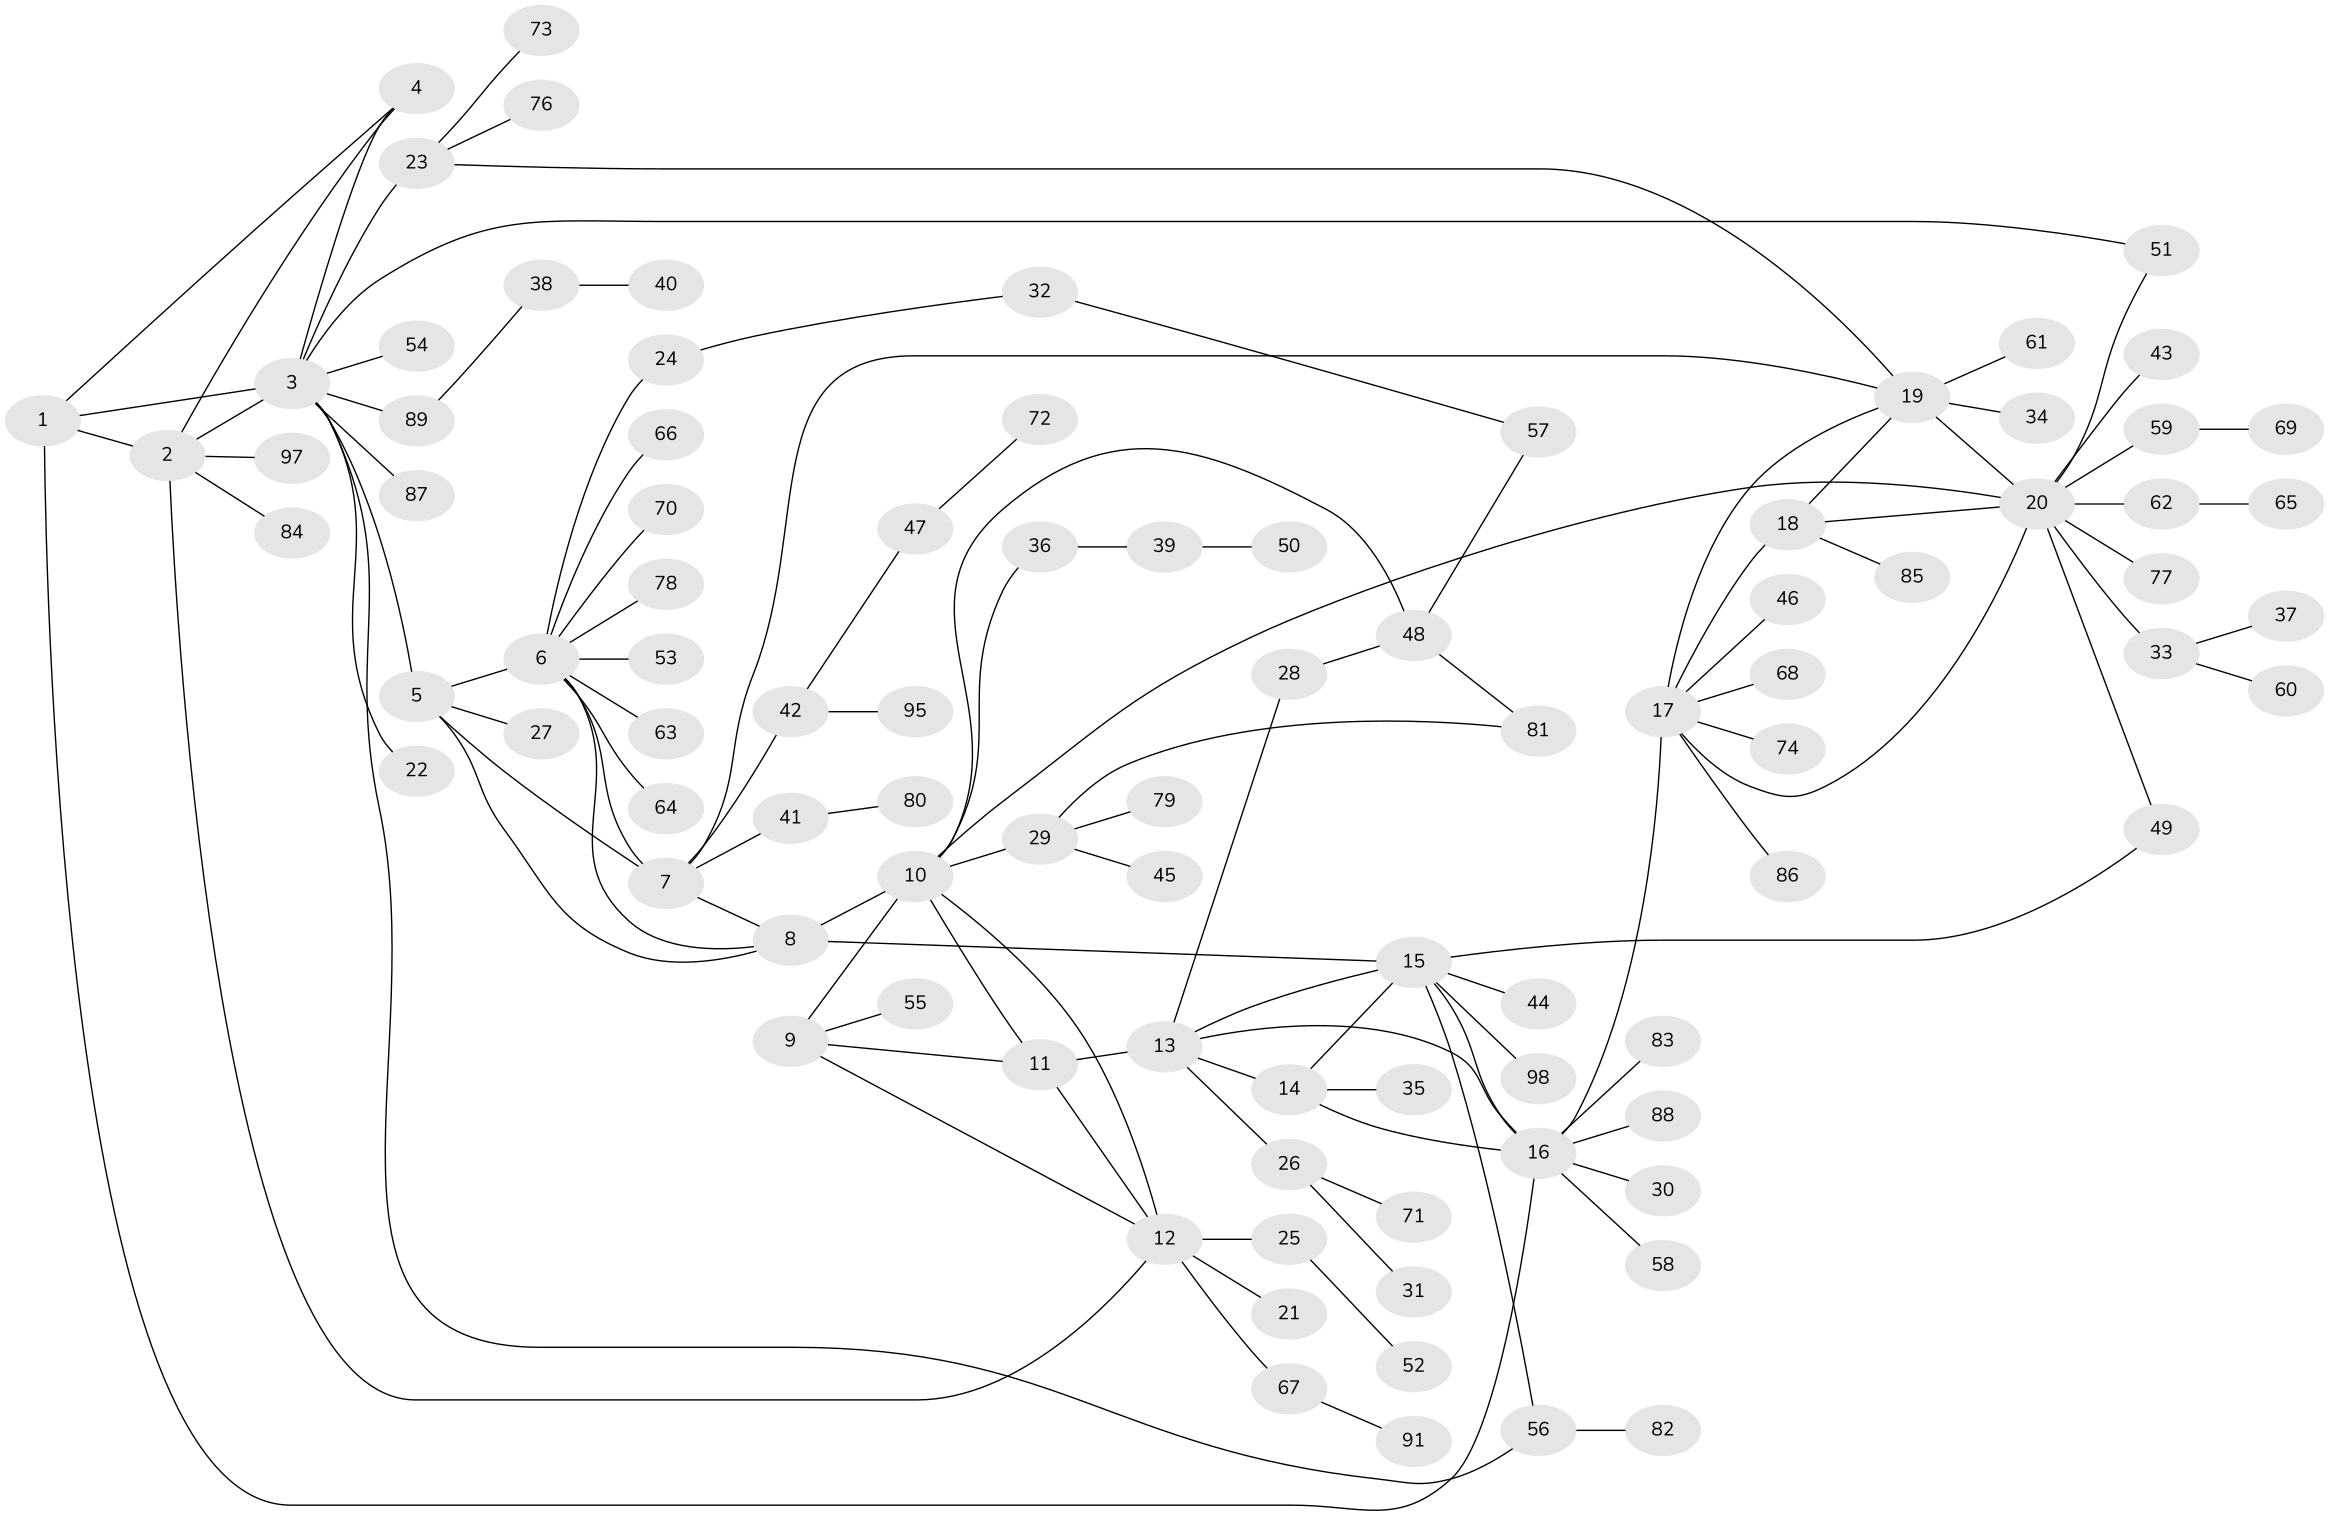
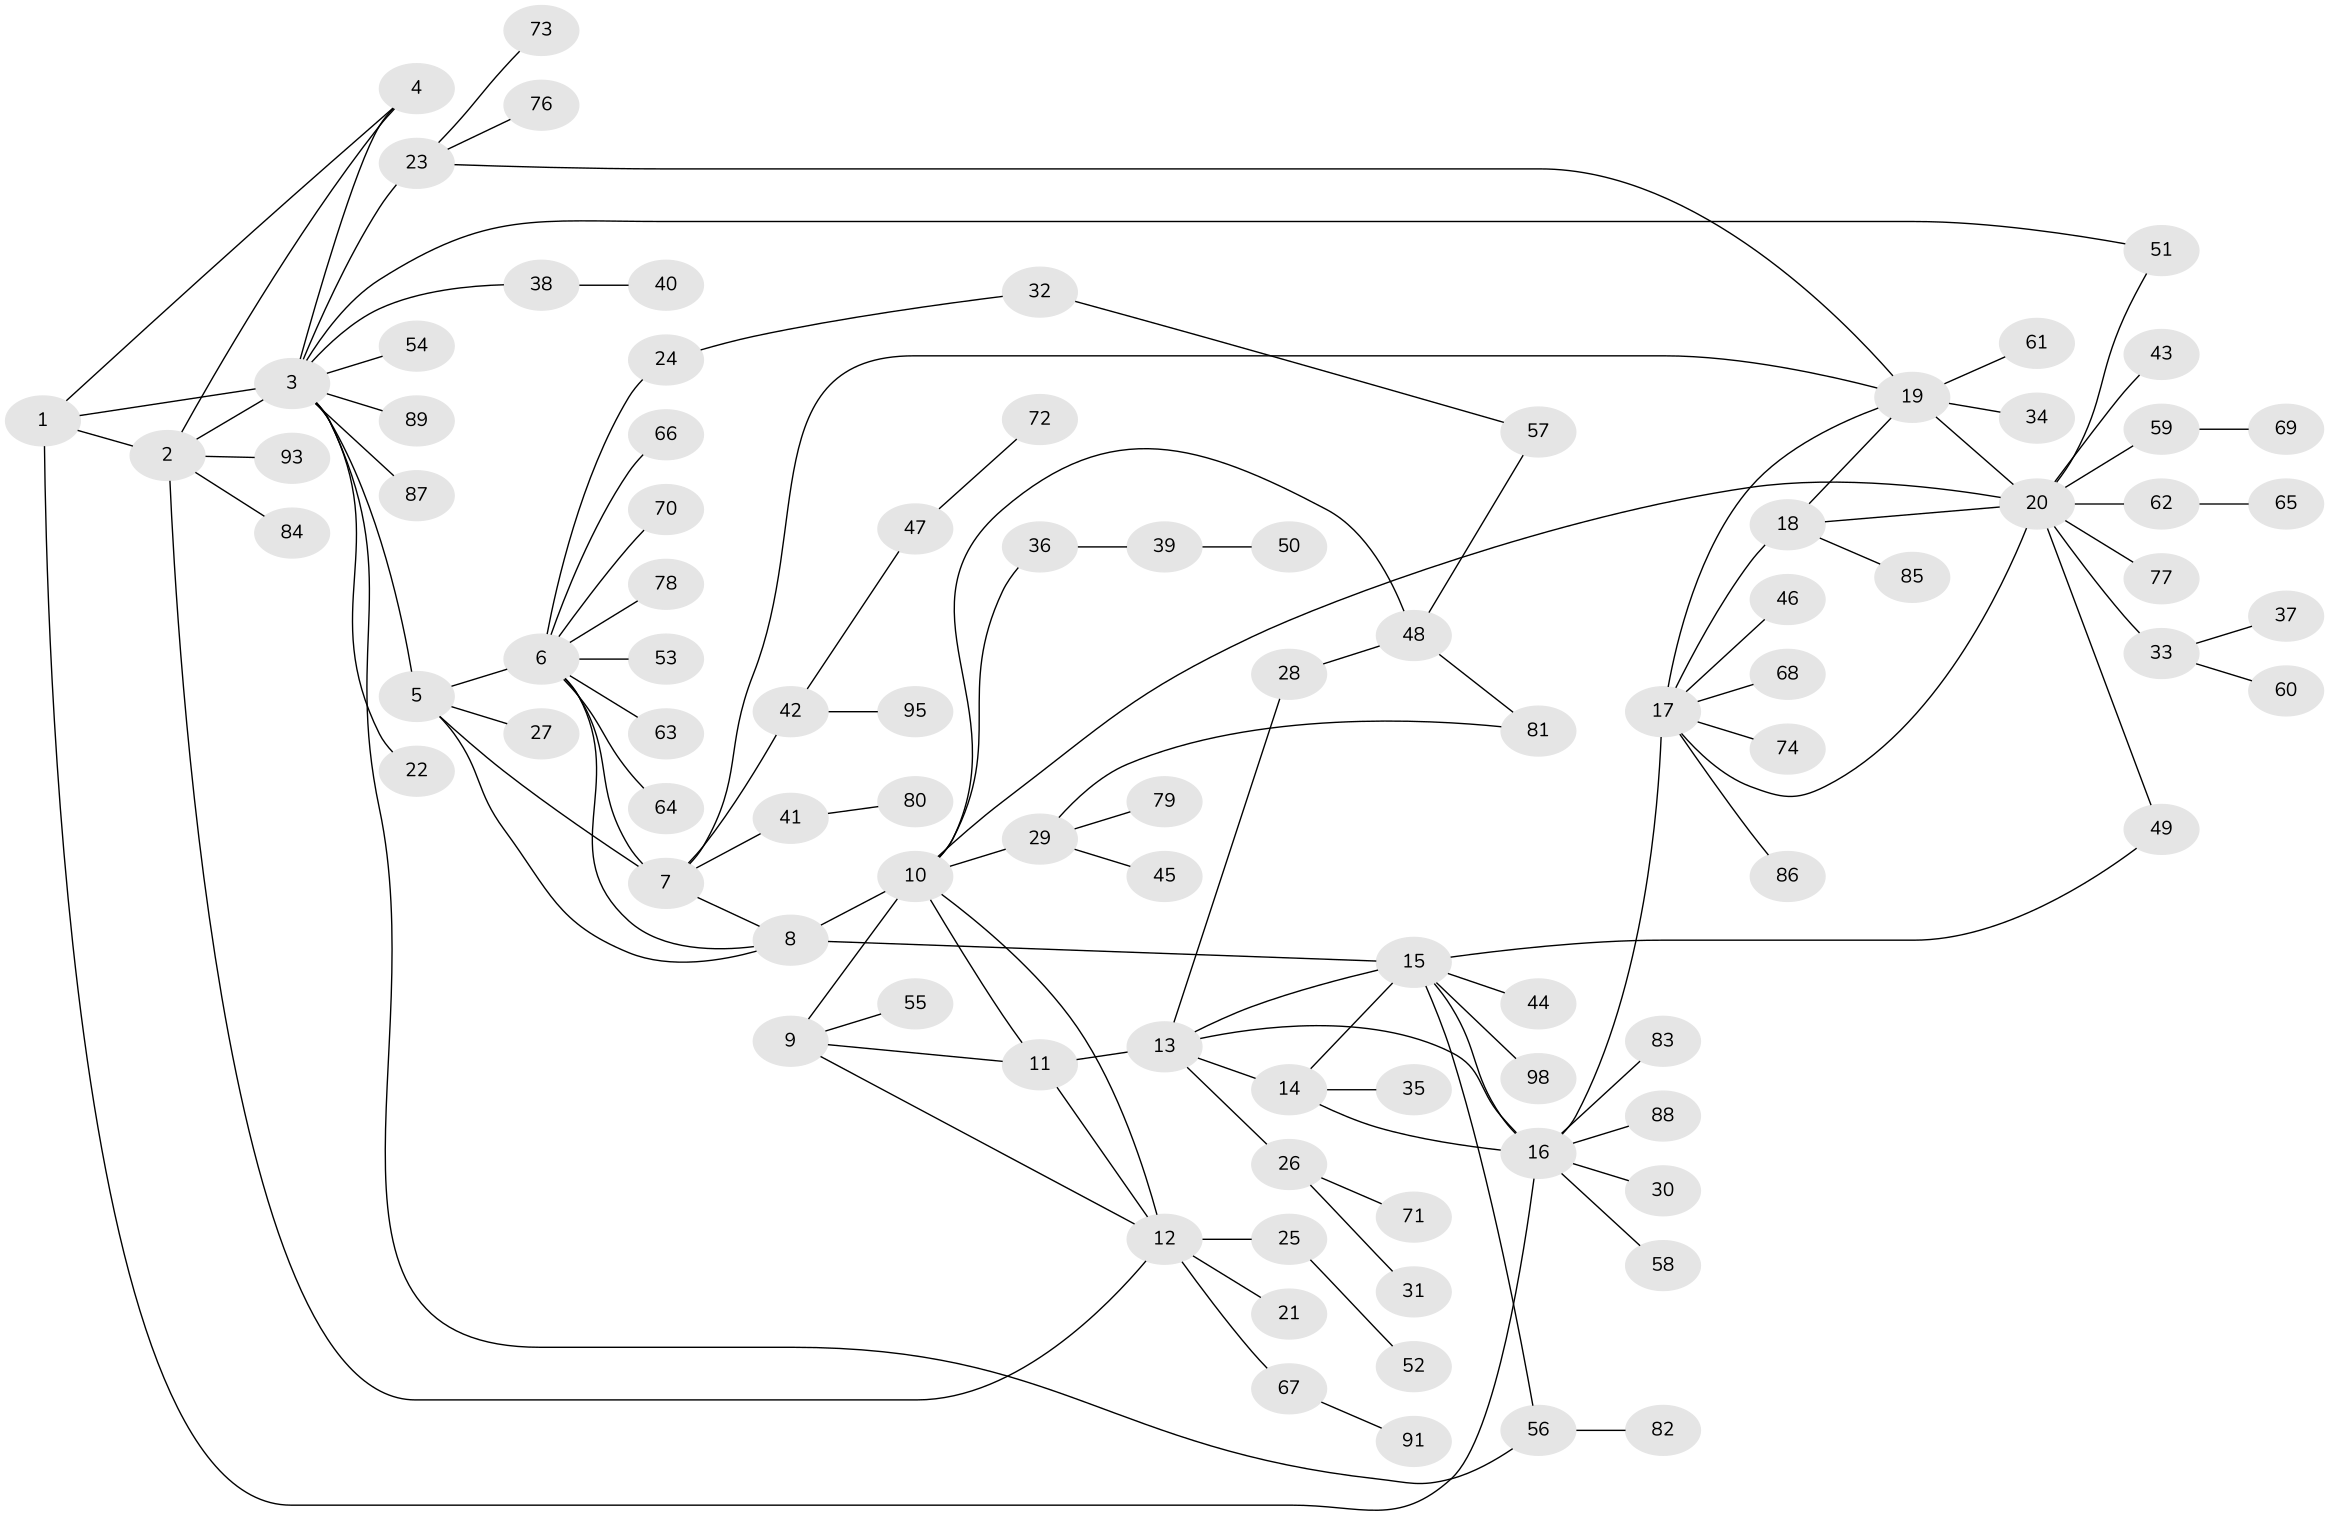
(481, 354) -> (398, 301)
(292, 458) -> (292, 458)
